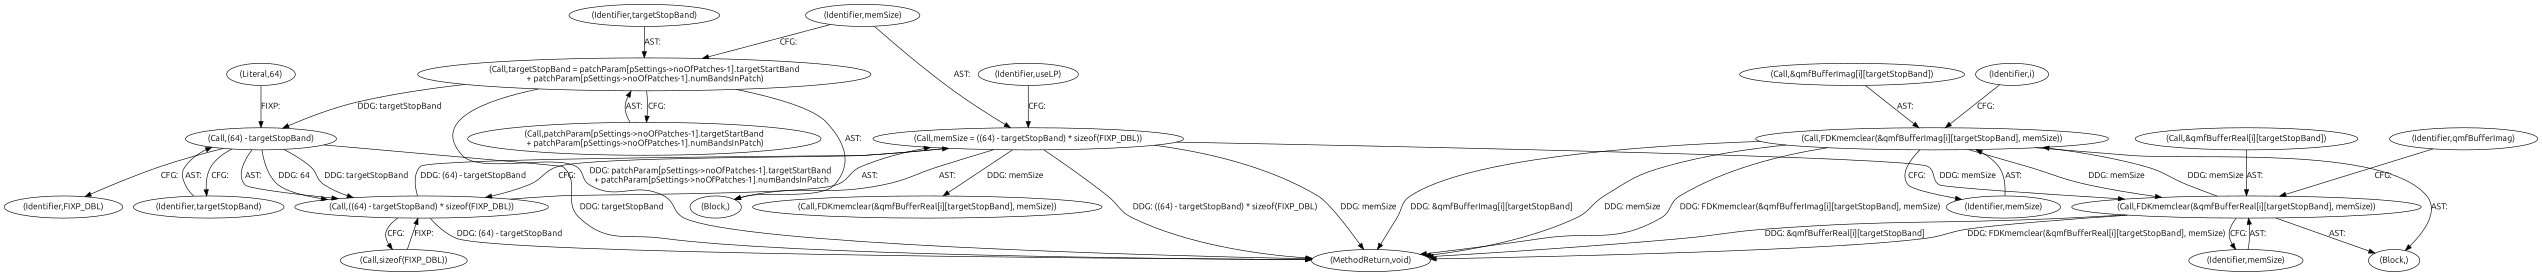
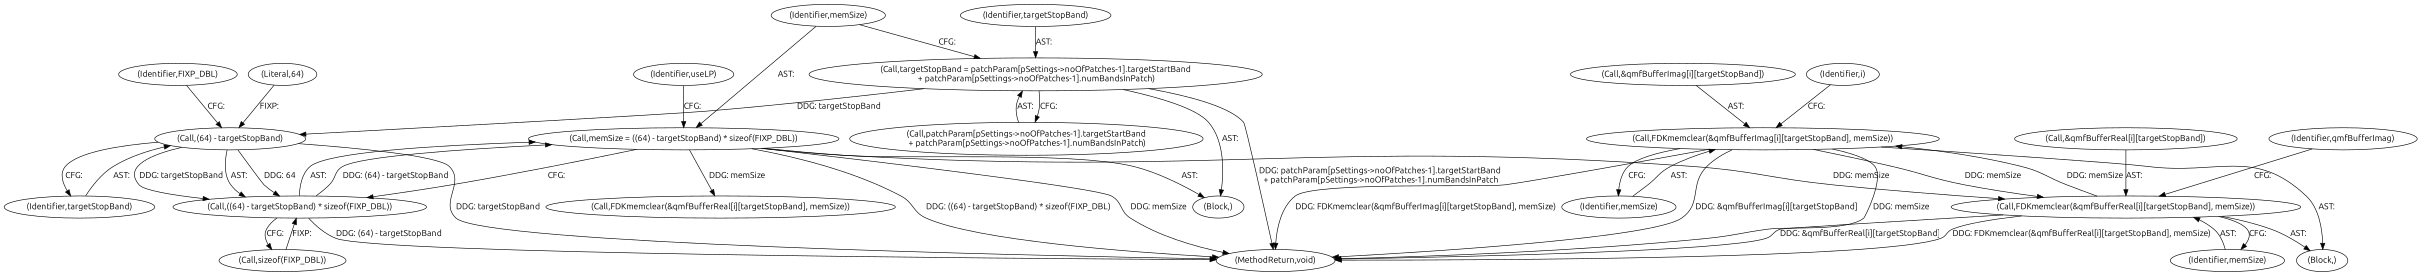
(156, 168) -> (202, 104)
